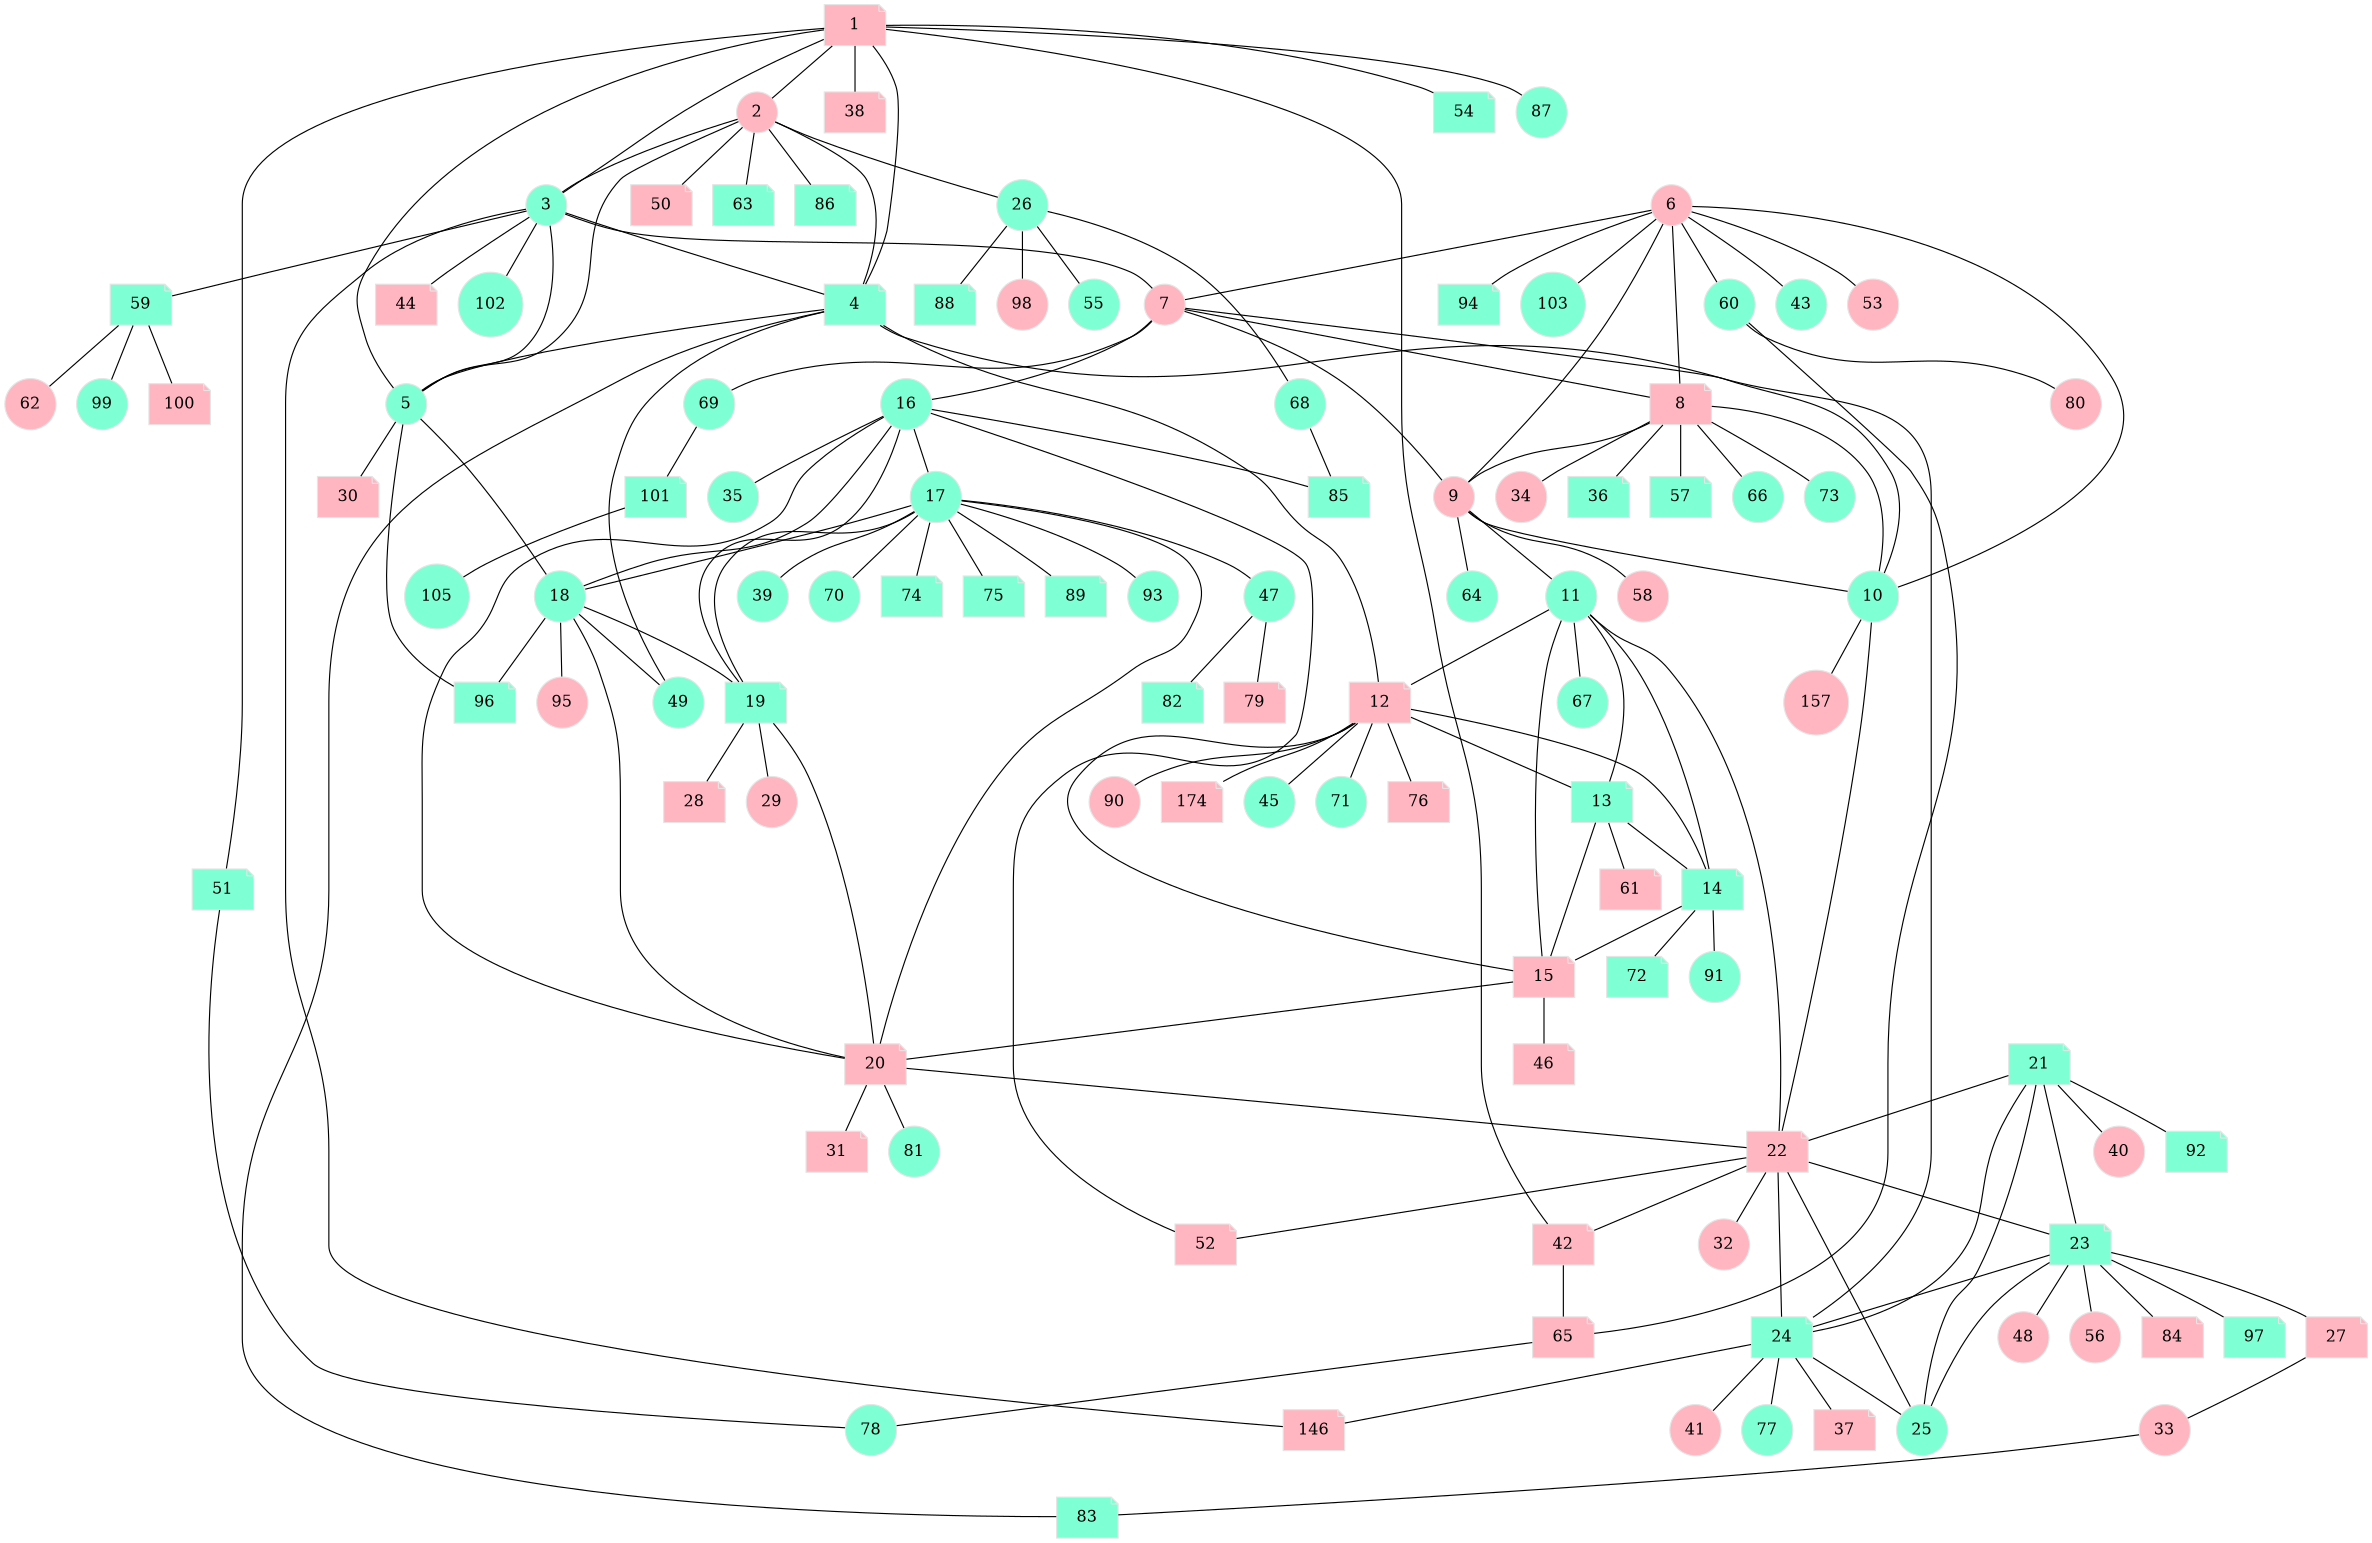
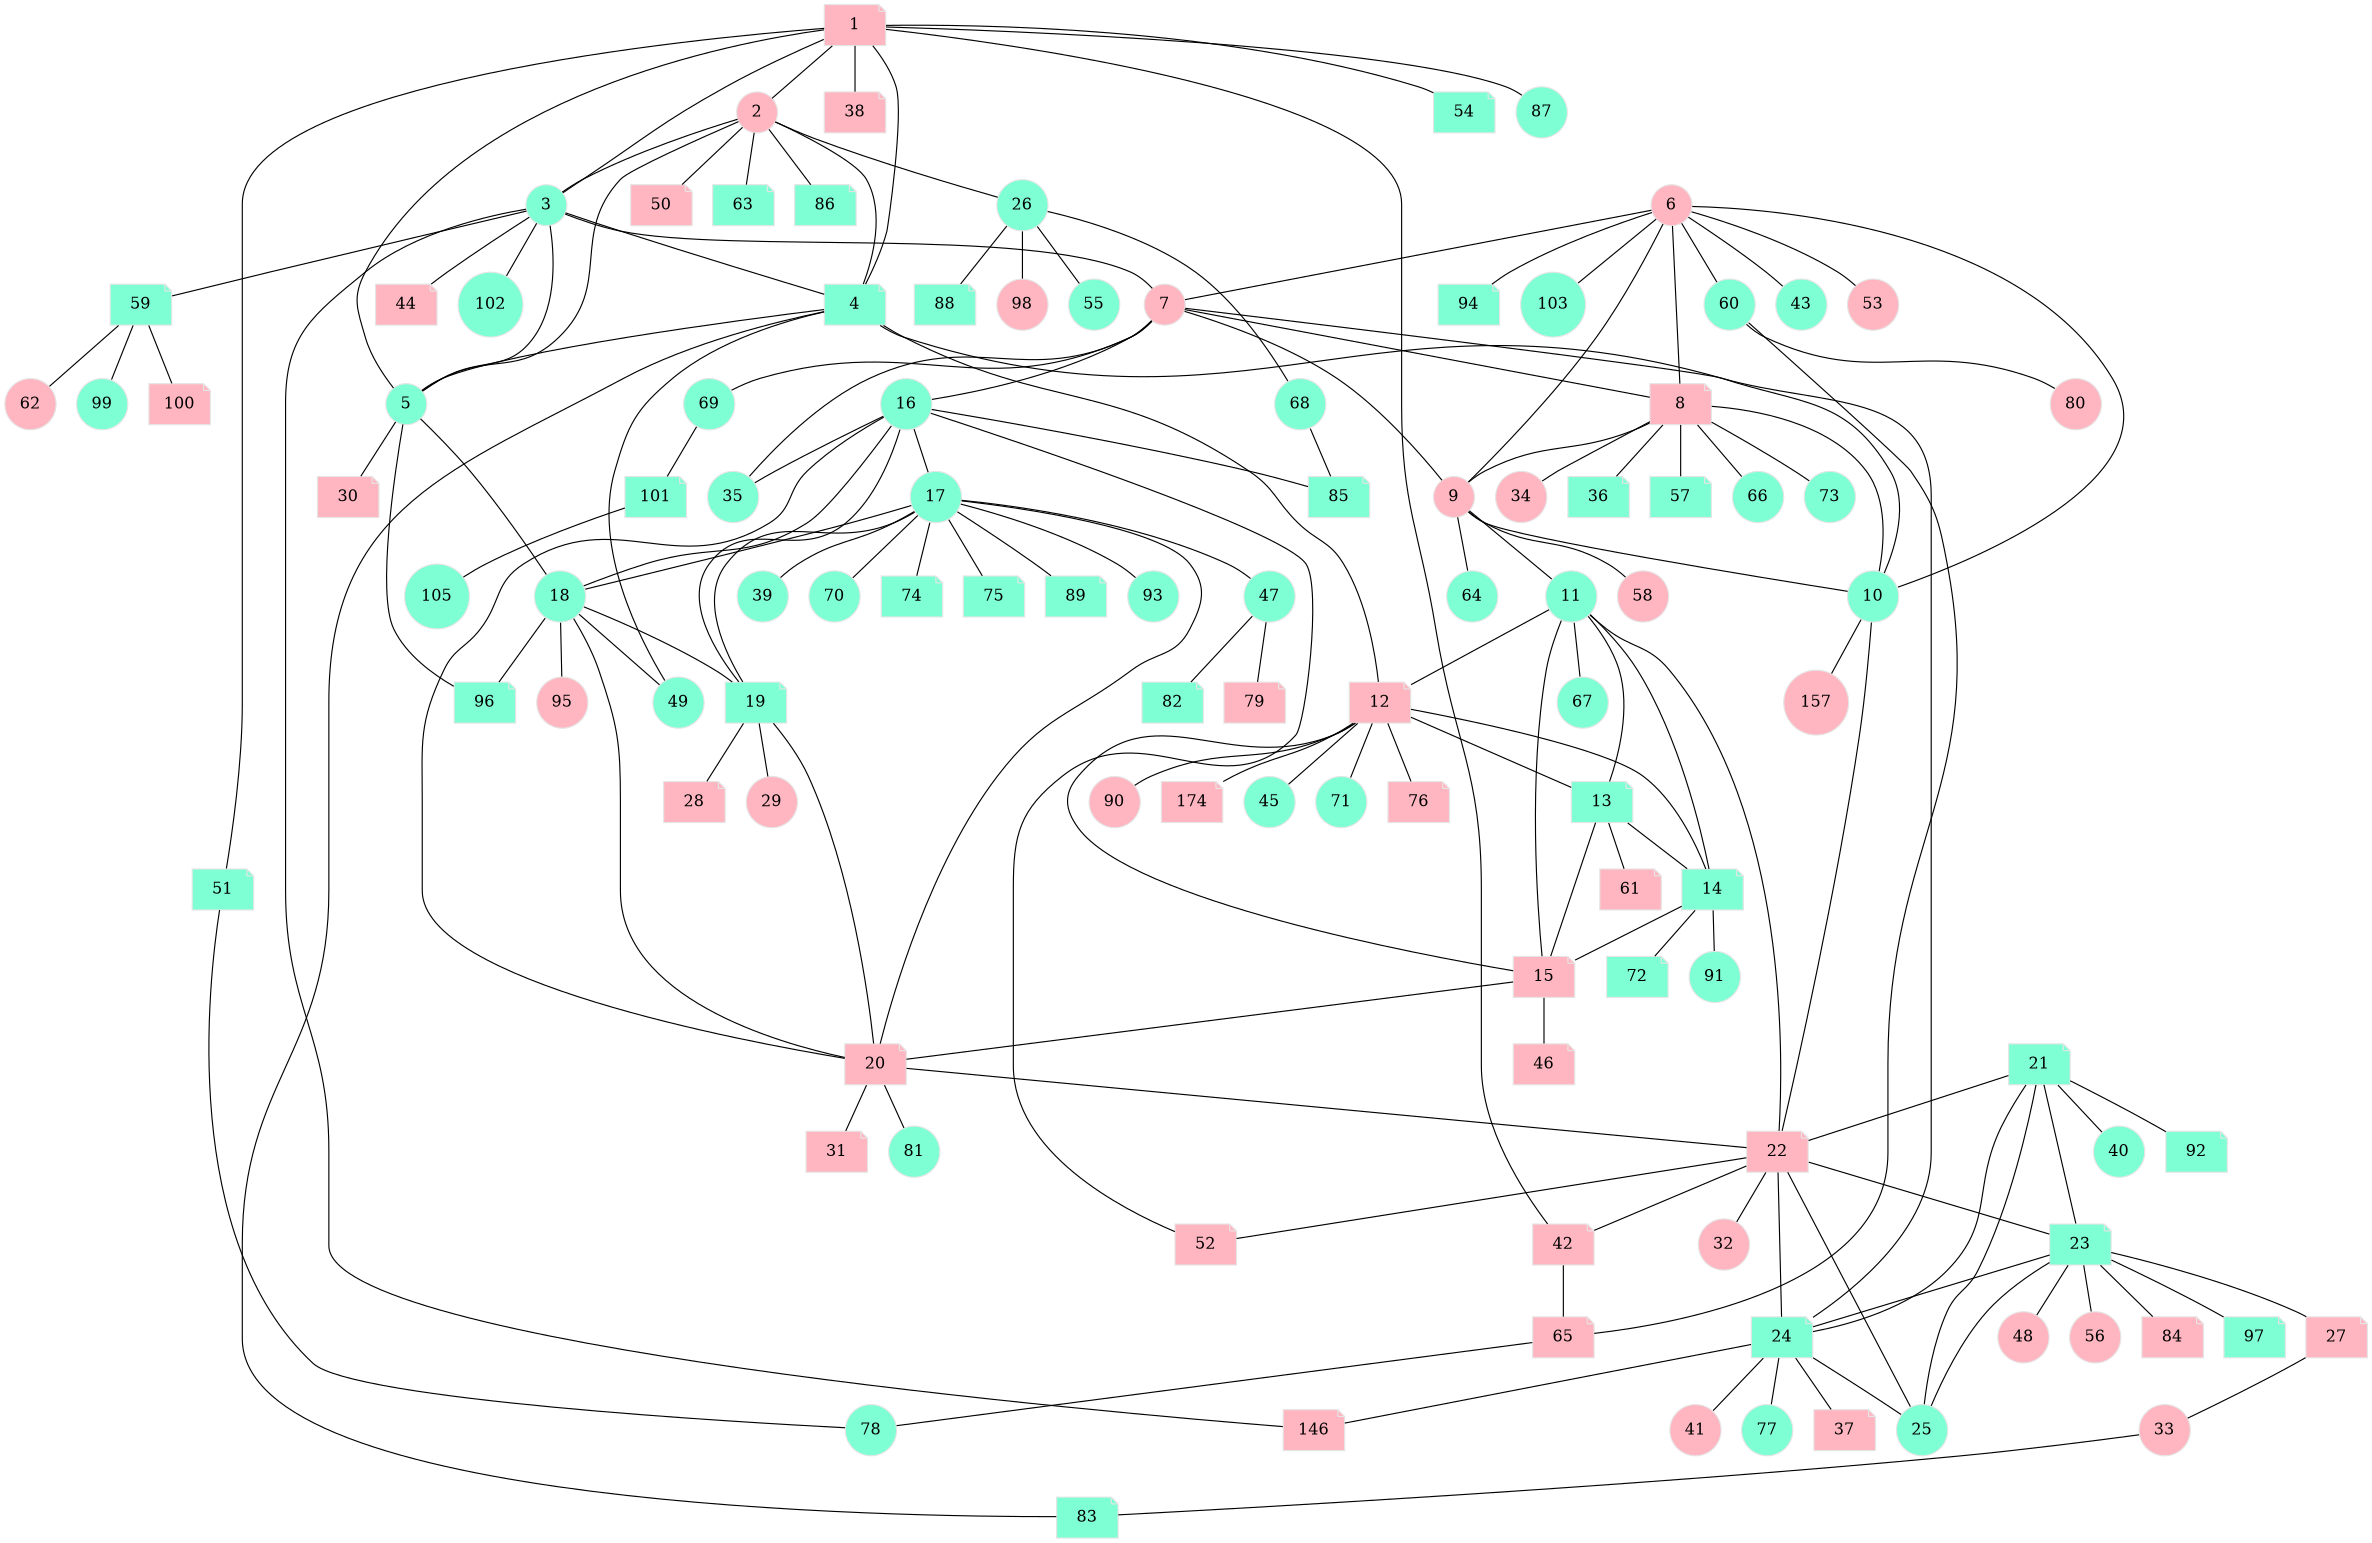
none -> (892, 370)
(2119, 1152) -> (2119, 1152)
